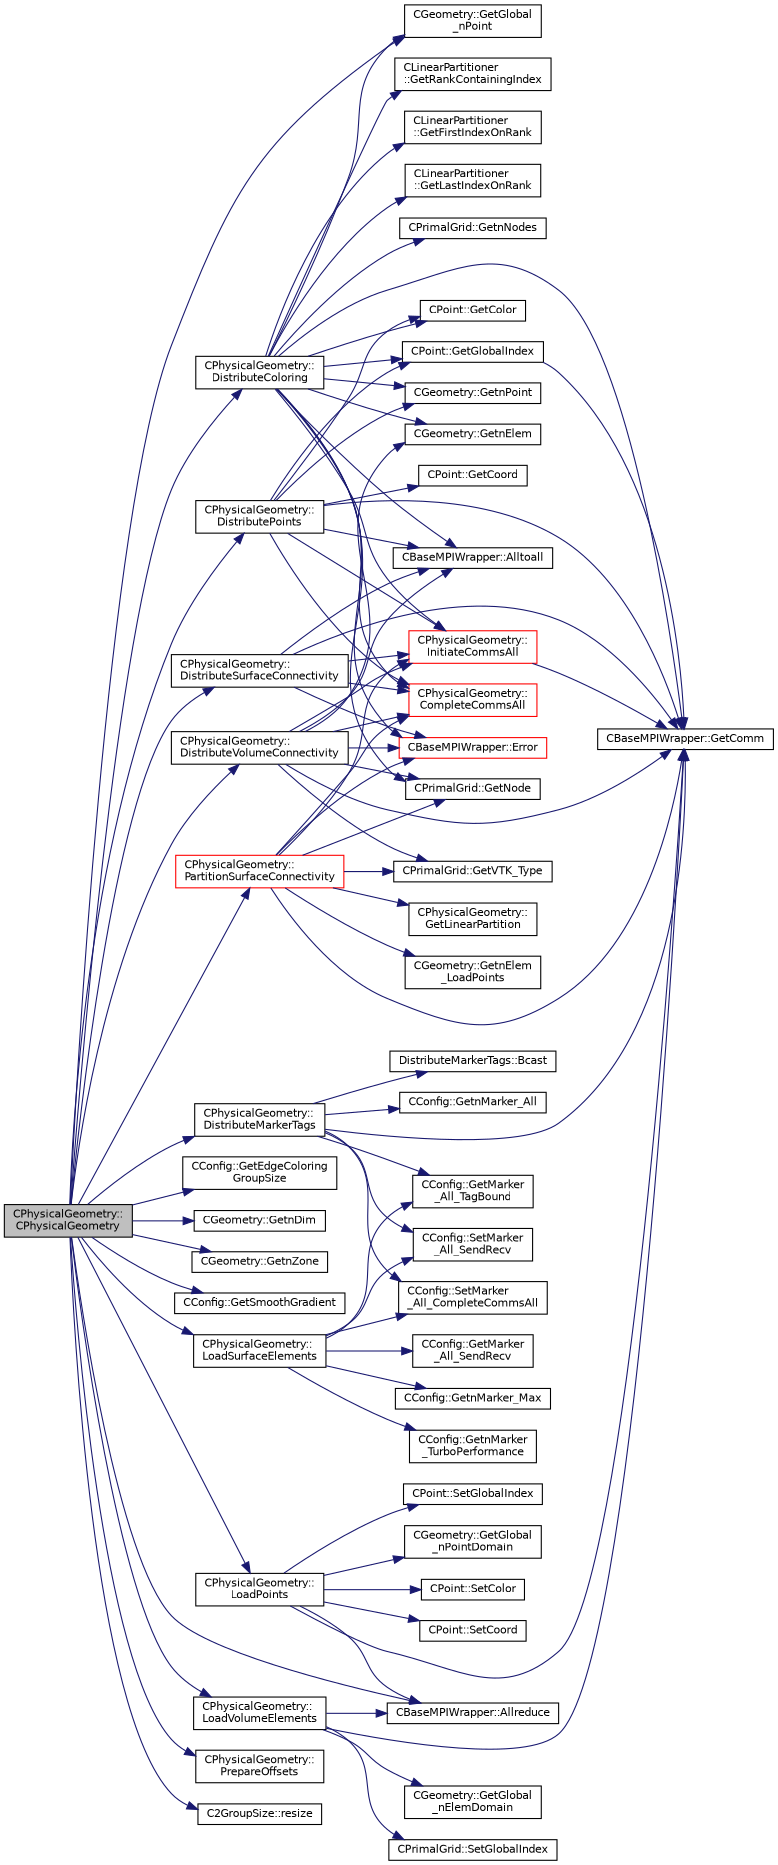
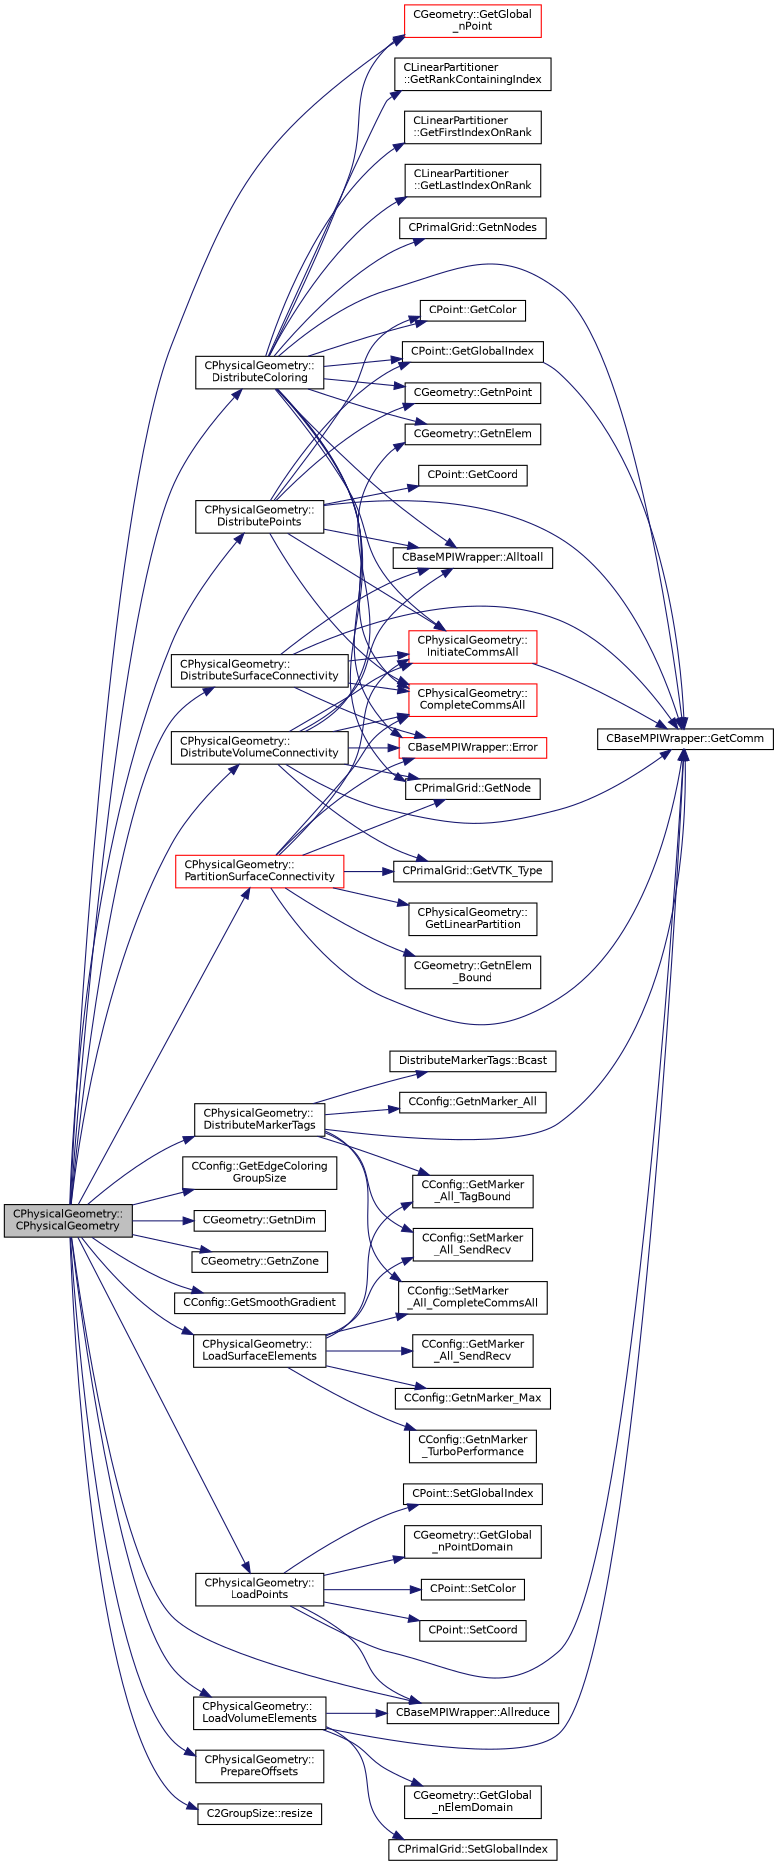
(473, 21) -> (473, 21)
(473, 972) -> (473, 972)
